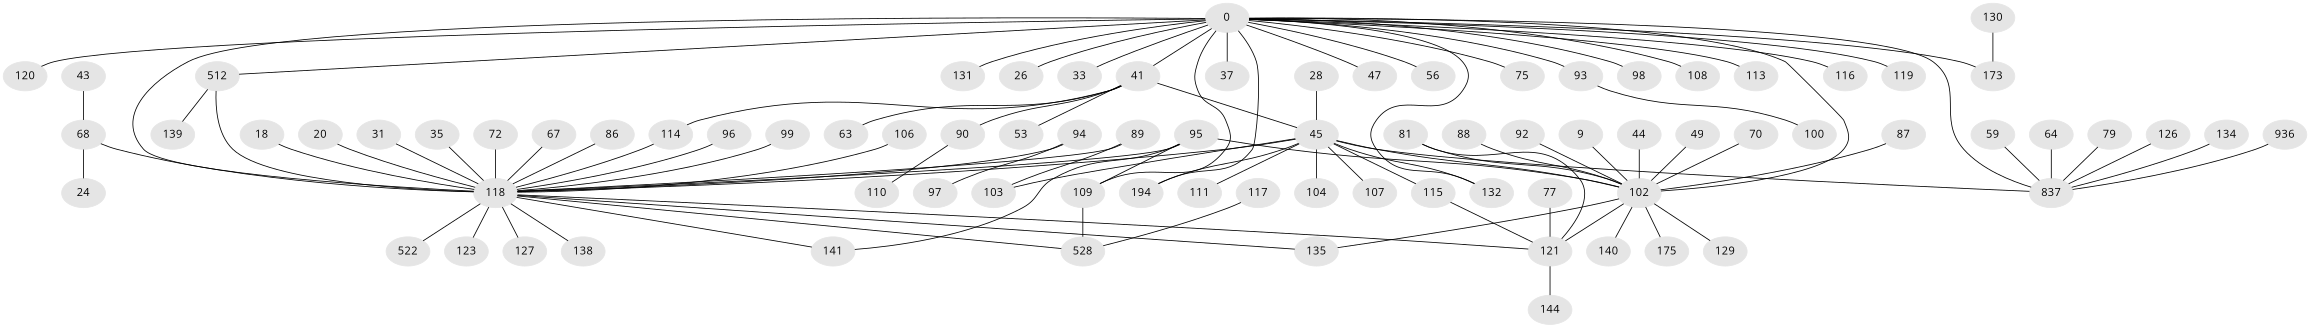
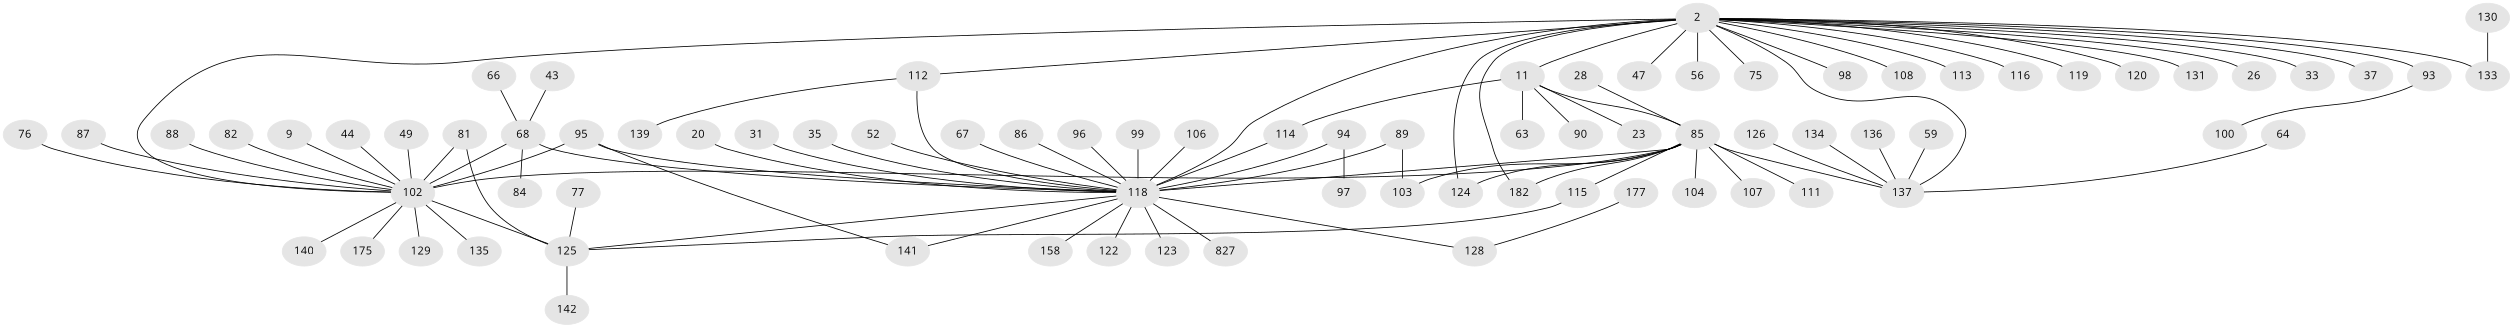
(1227, 18) -> (1698, 18)
(217, 76) -> (918, 76)
none -> (494, 76)
(1138, 76) -> (1522, 76)
(1993, 76) -> (2488, 76)
(262, 135) -> none
(496, 135) -> (874, 135)
(1021, 135) -> (1639, 135)
(1316, 135) -> (1698, 135)
(1522, 135) -> (231, 135)
(1756, 135) -> (25, 135)
(2110, 135) -> none
(2285, 135) -> (1873, 135)
none -> (464, 166)
(84, 193) -> (520, 193)
(877, 193) -> none
(1083, 193) -> none
(1141, 193) -> (1461, 193)
(1258, 193) -> (1636, 193)
(1492, 193) -> (1519, 193)
(2051, 193) -> (1902, 193)
(906, 222) -> none
(408, 251) -> (1109, 251)
(525, 251) -> (1226, 251)
(583, 251) -> (1050, 251)
(1083, 251) -> (1475, 251)
(1550, 251) -> (567, 251)
(1550, 310) -> (567, 310)
